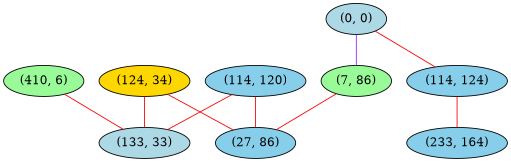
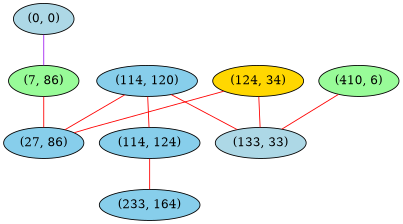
(405, 49) -> (149, 117)
